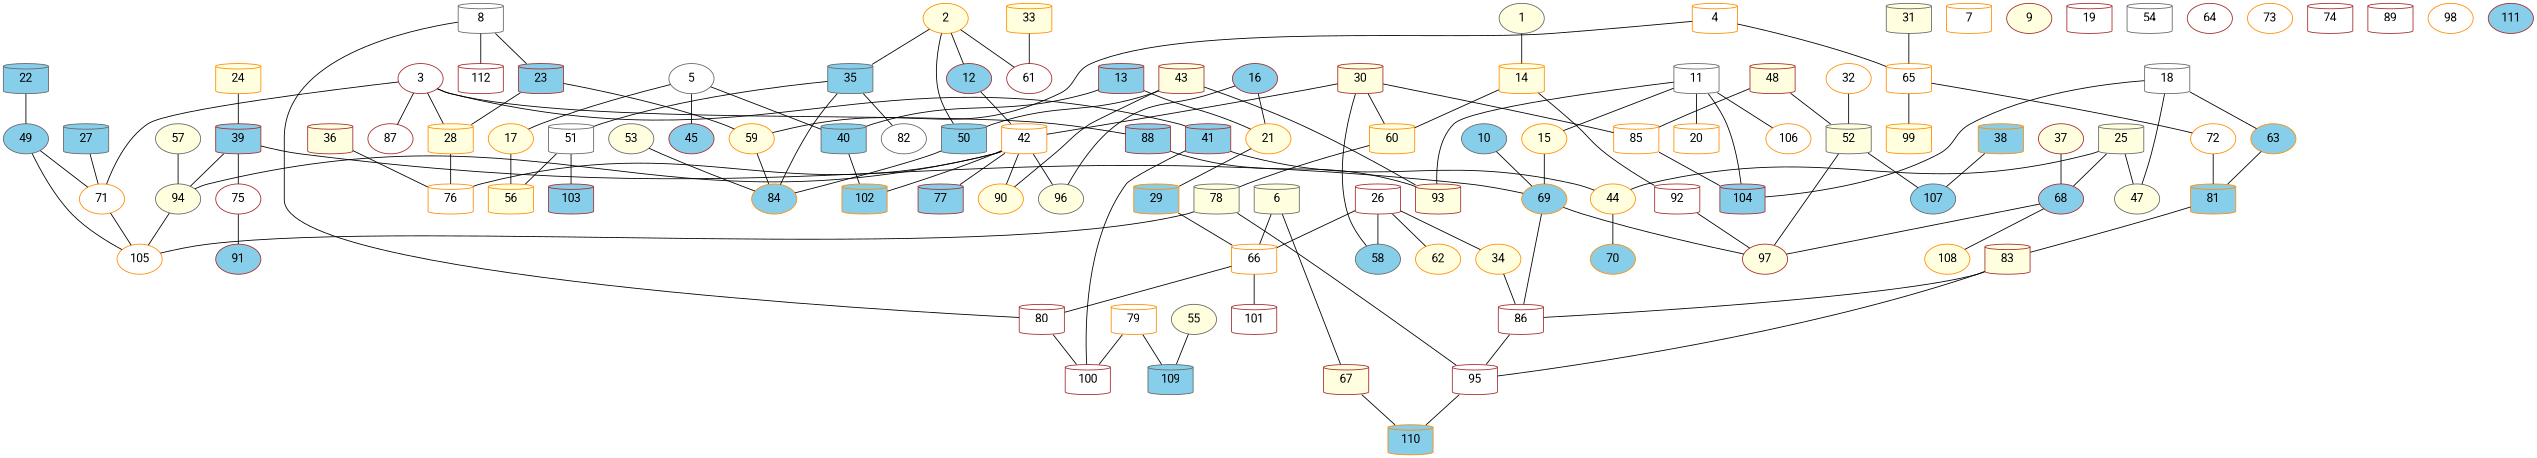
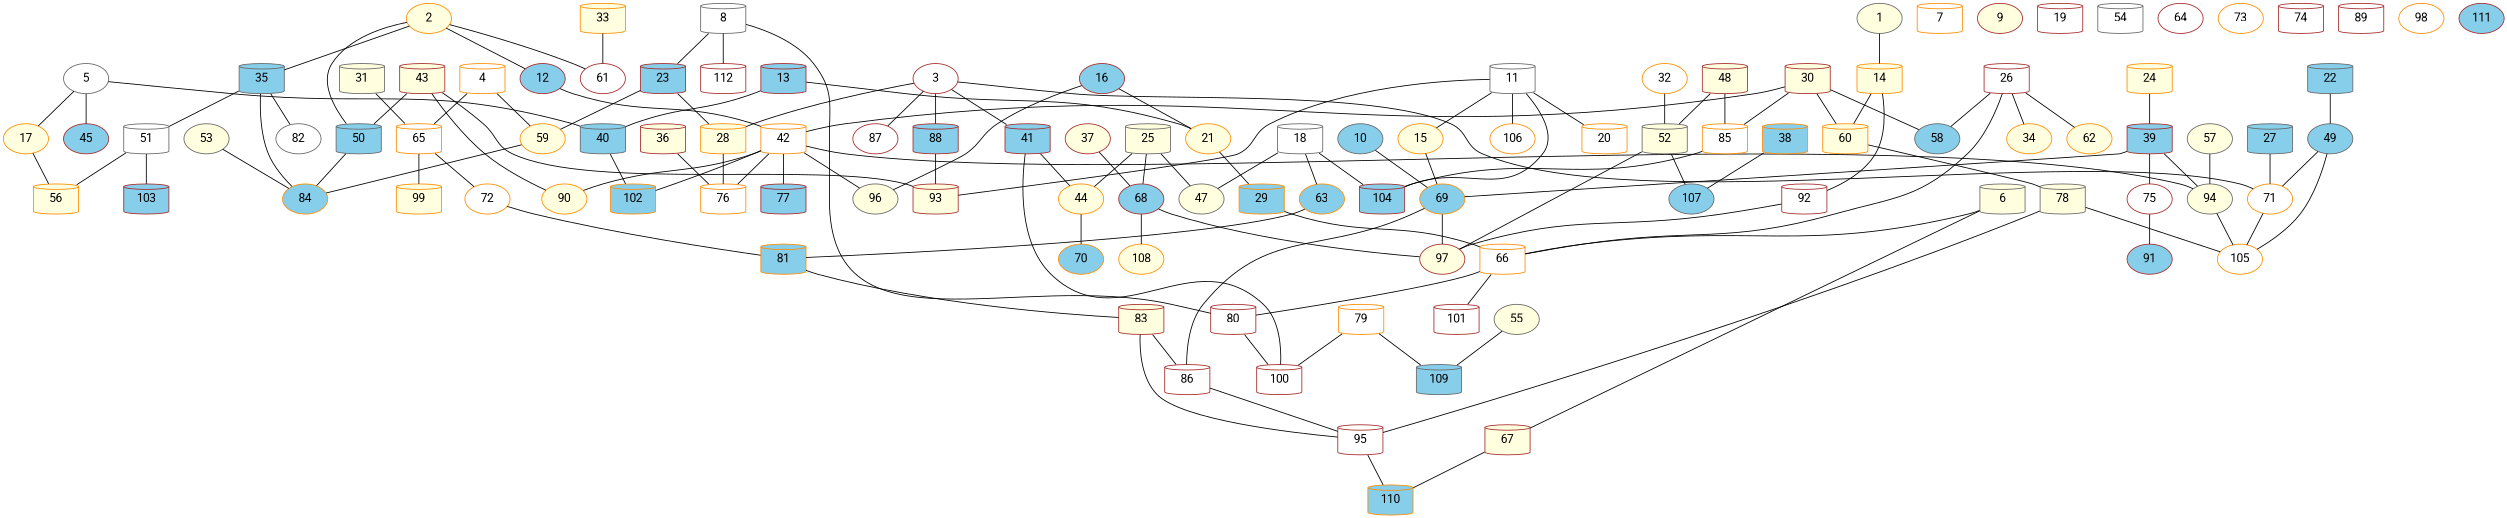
(1509, 289) -> none
